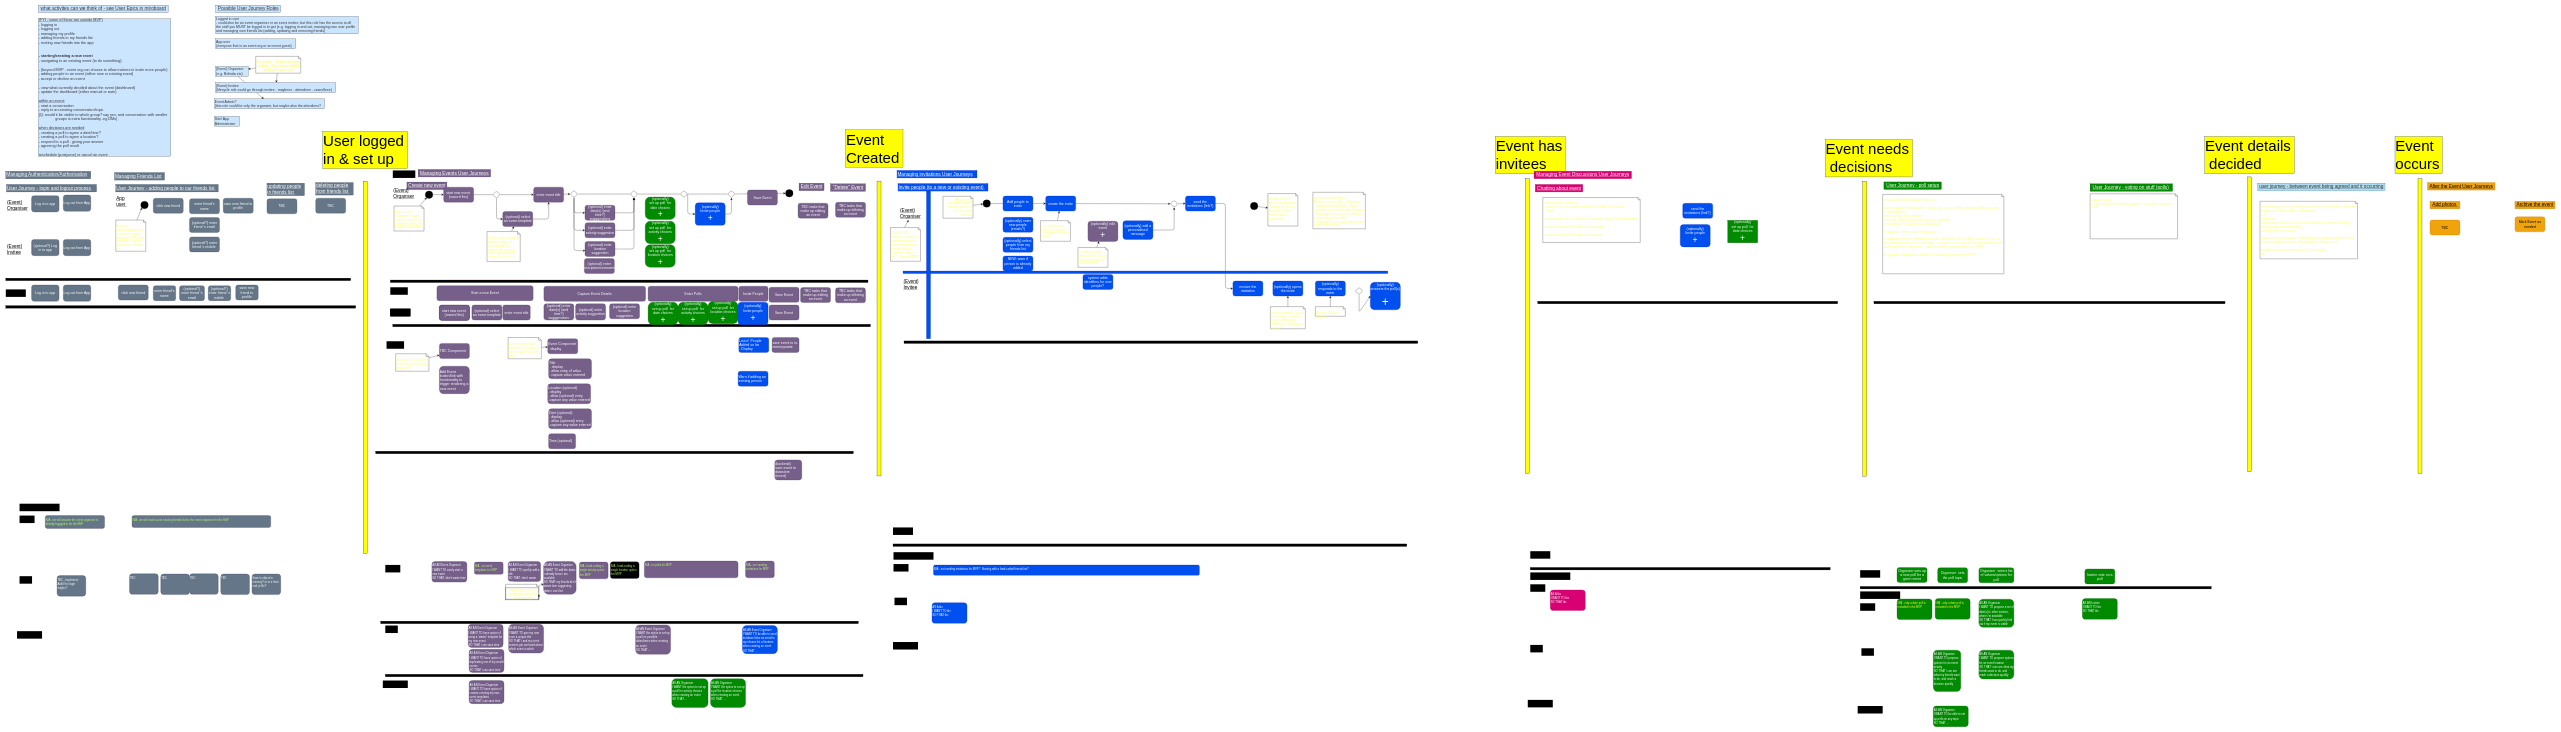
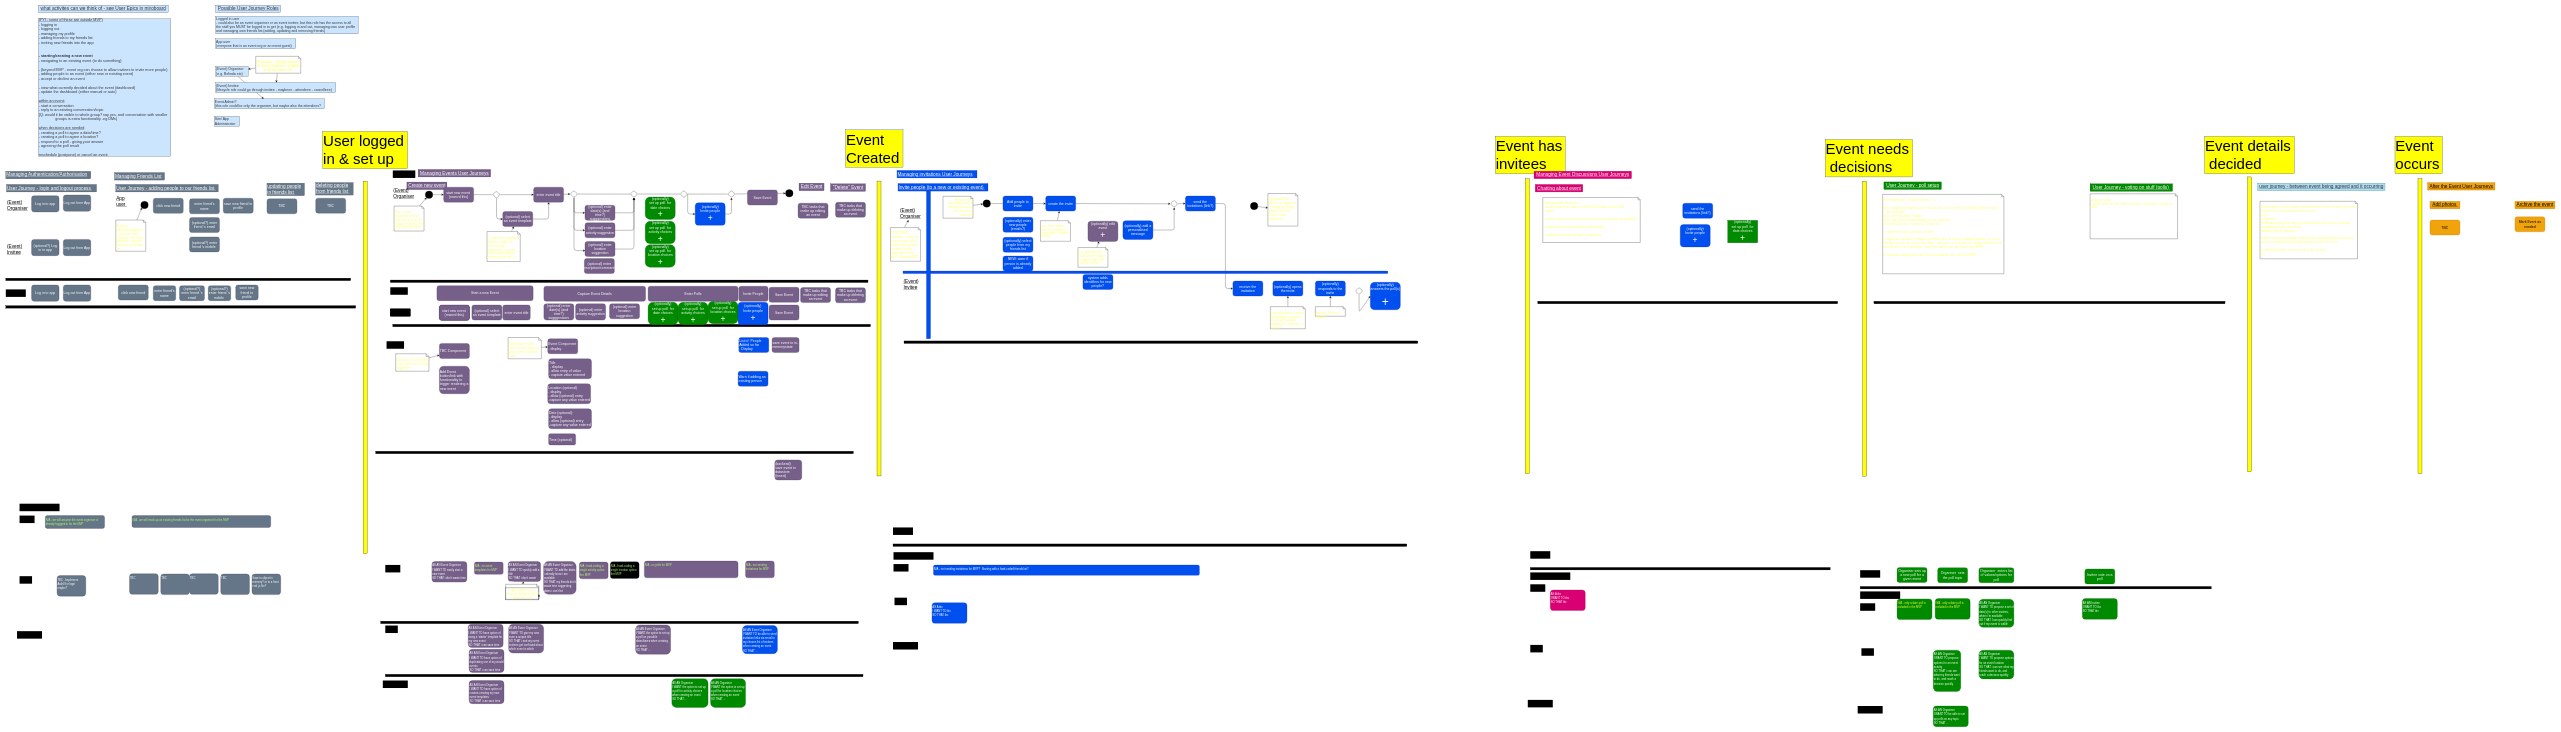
(1339, 211) -> none
(504, 248) -> (504, 248)
(562, 441) -> (562, 440)
(541, 585) -> (523, 585)
